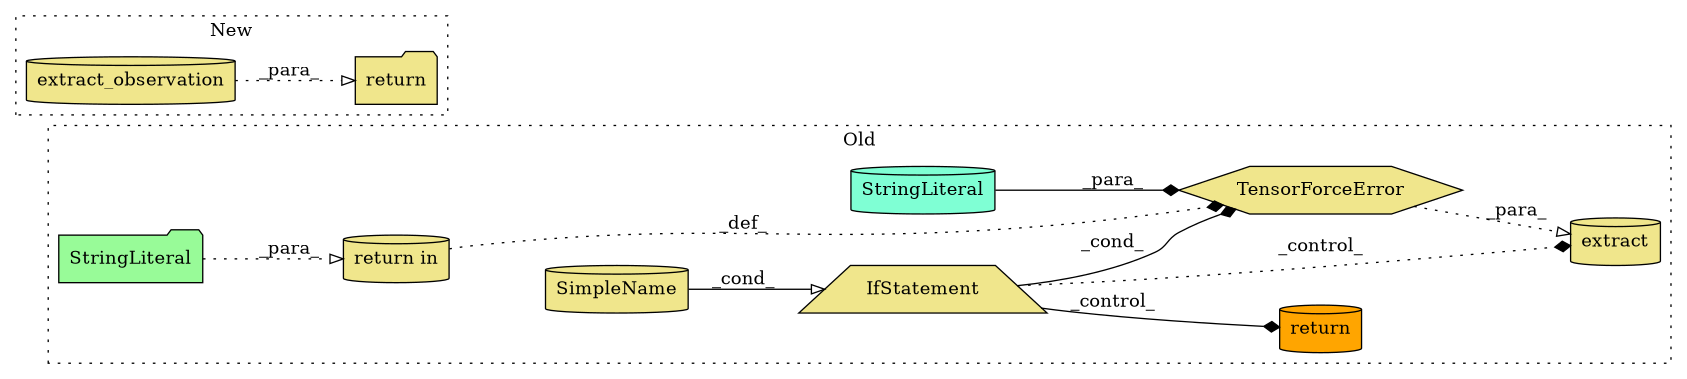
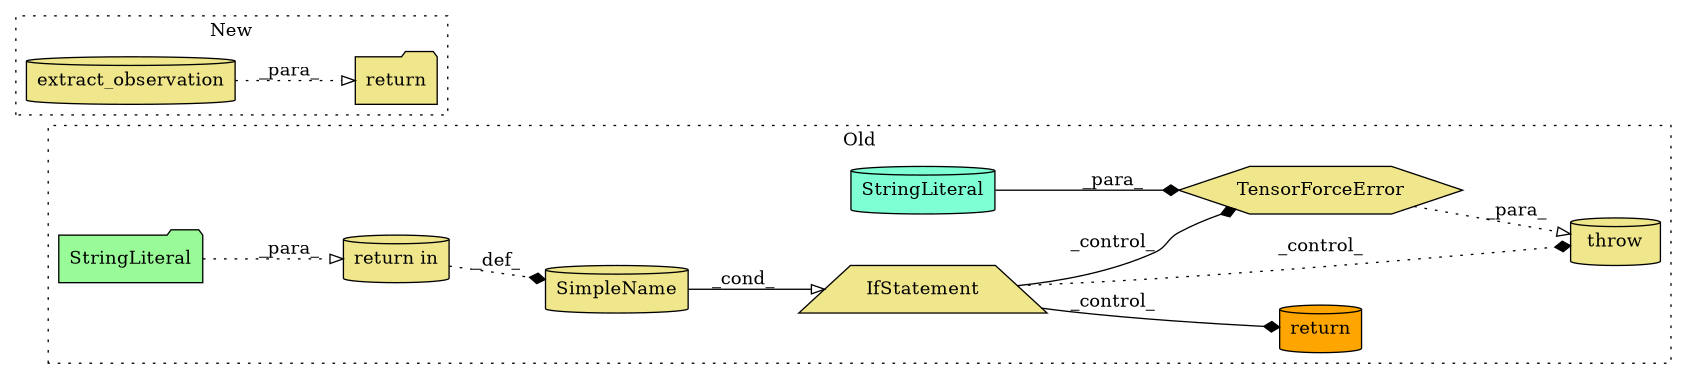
(828, 234) -> (489, 272)
(1113, 242) -> (1113, 242)
(1616, 242) -> (1616, 242)
